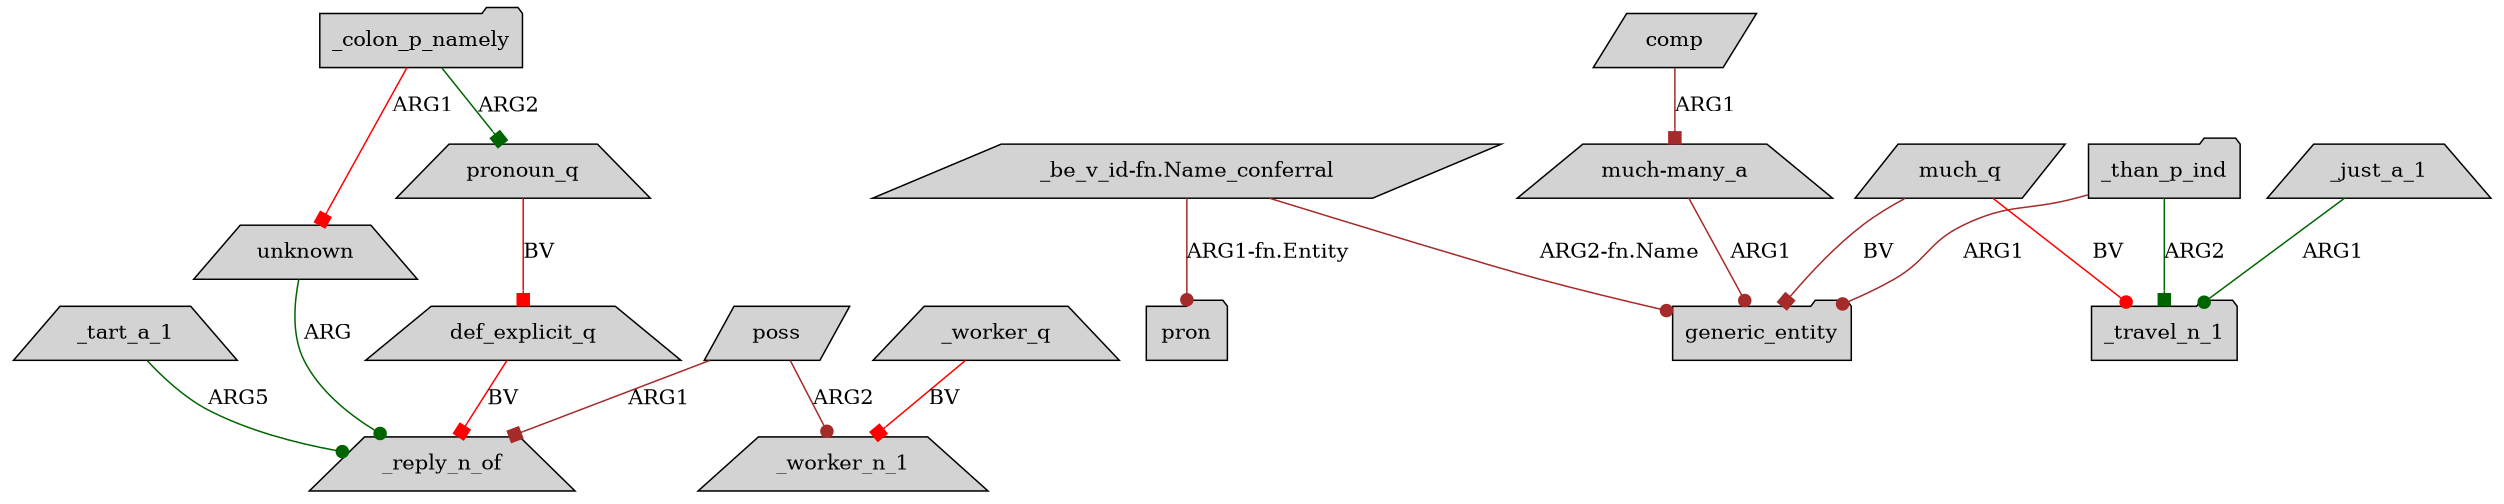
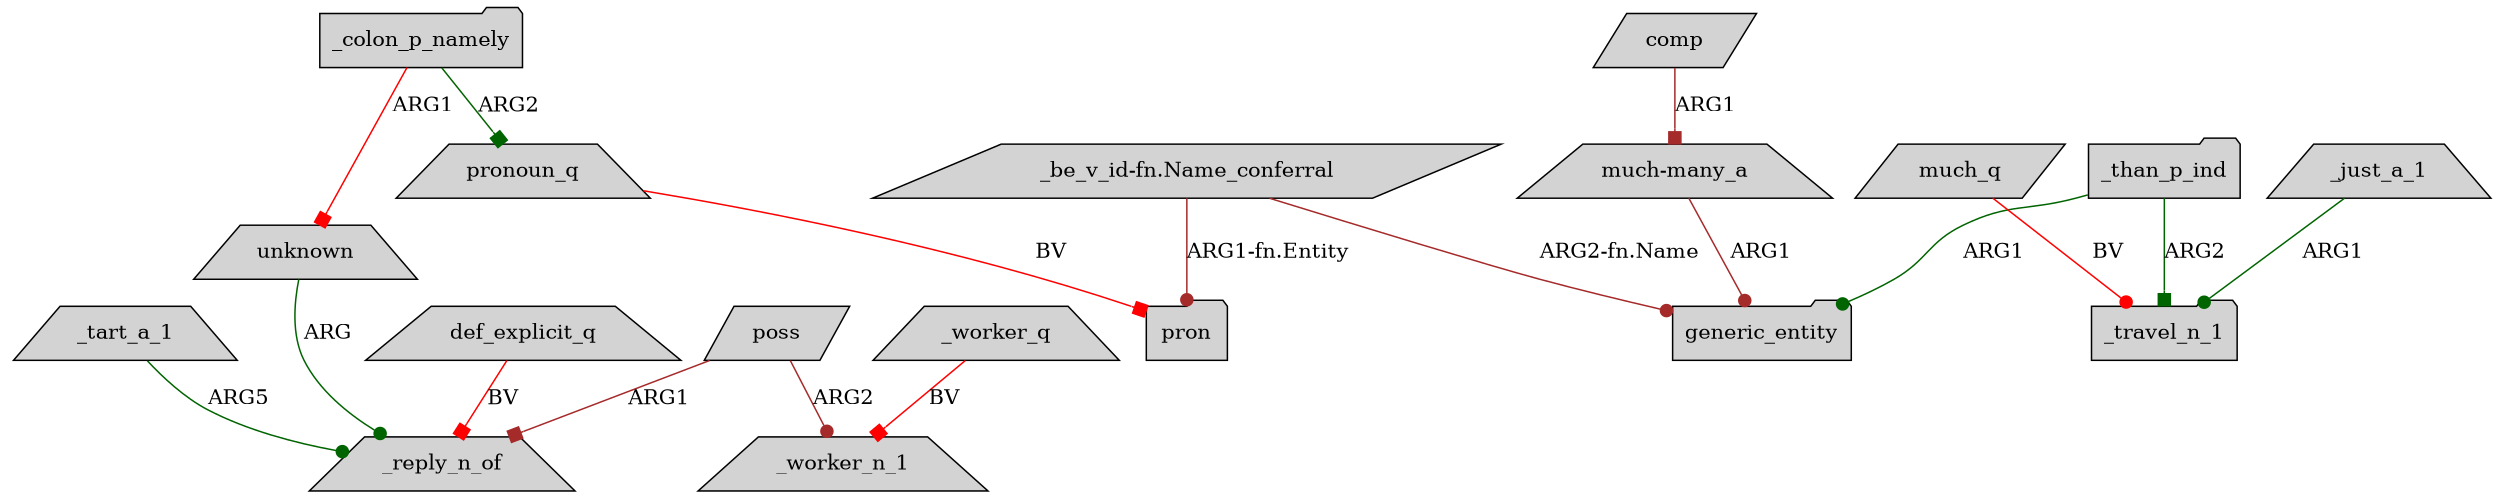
(1959, 228) -> (1959, 228)
(1844, 241) -> none
(523, 244) -> (890, 239)
